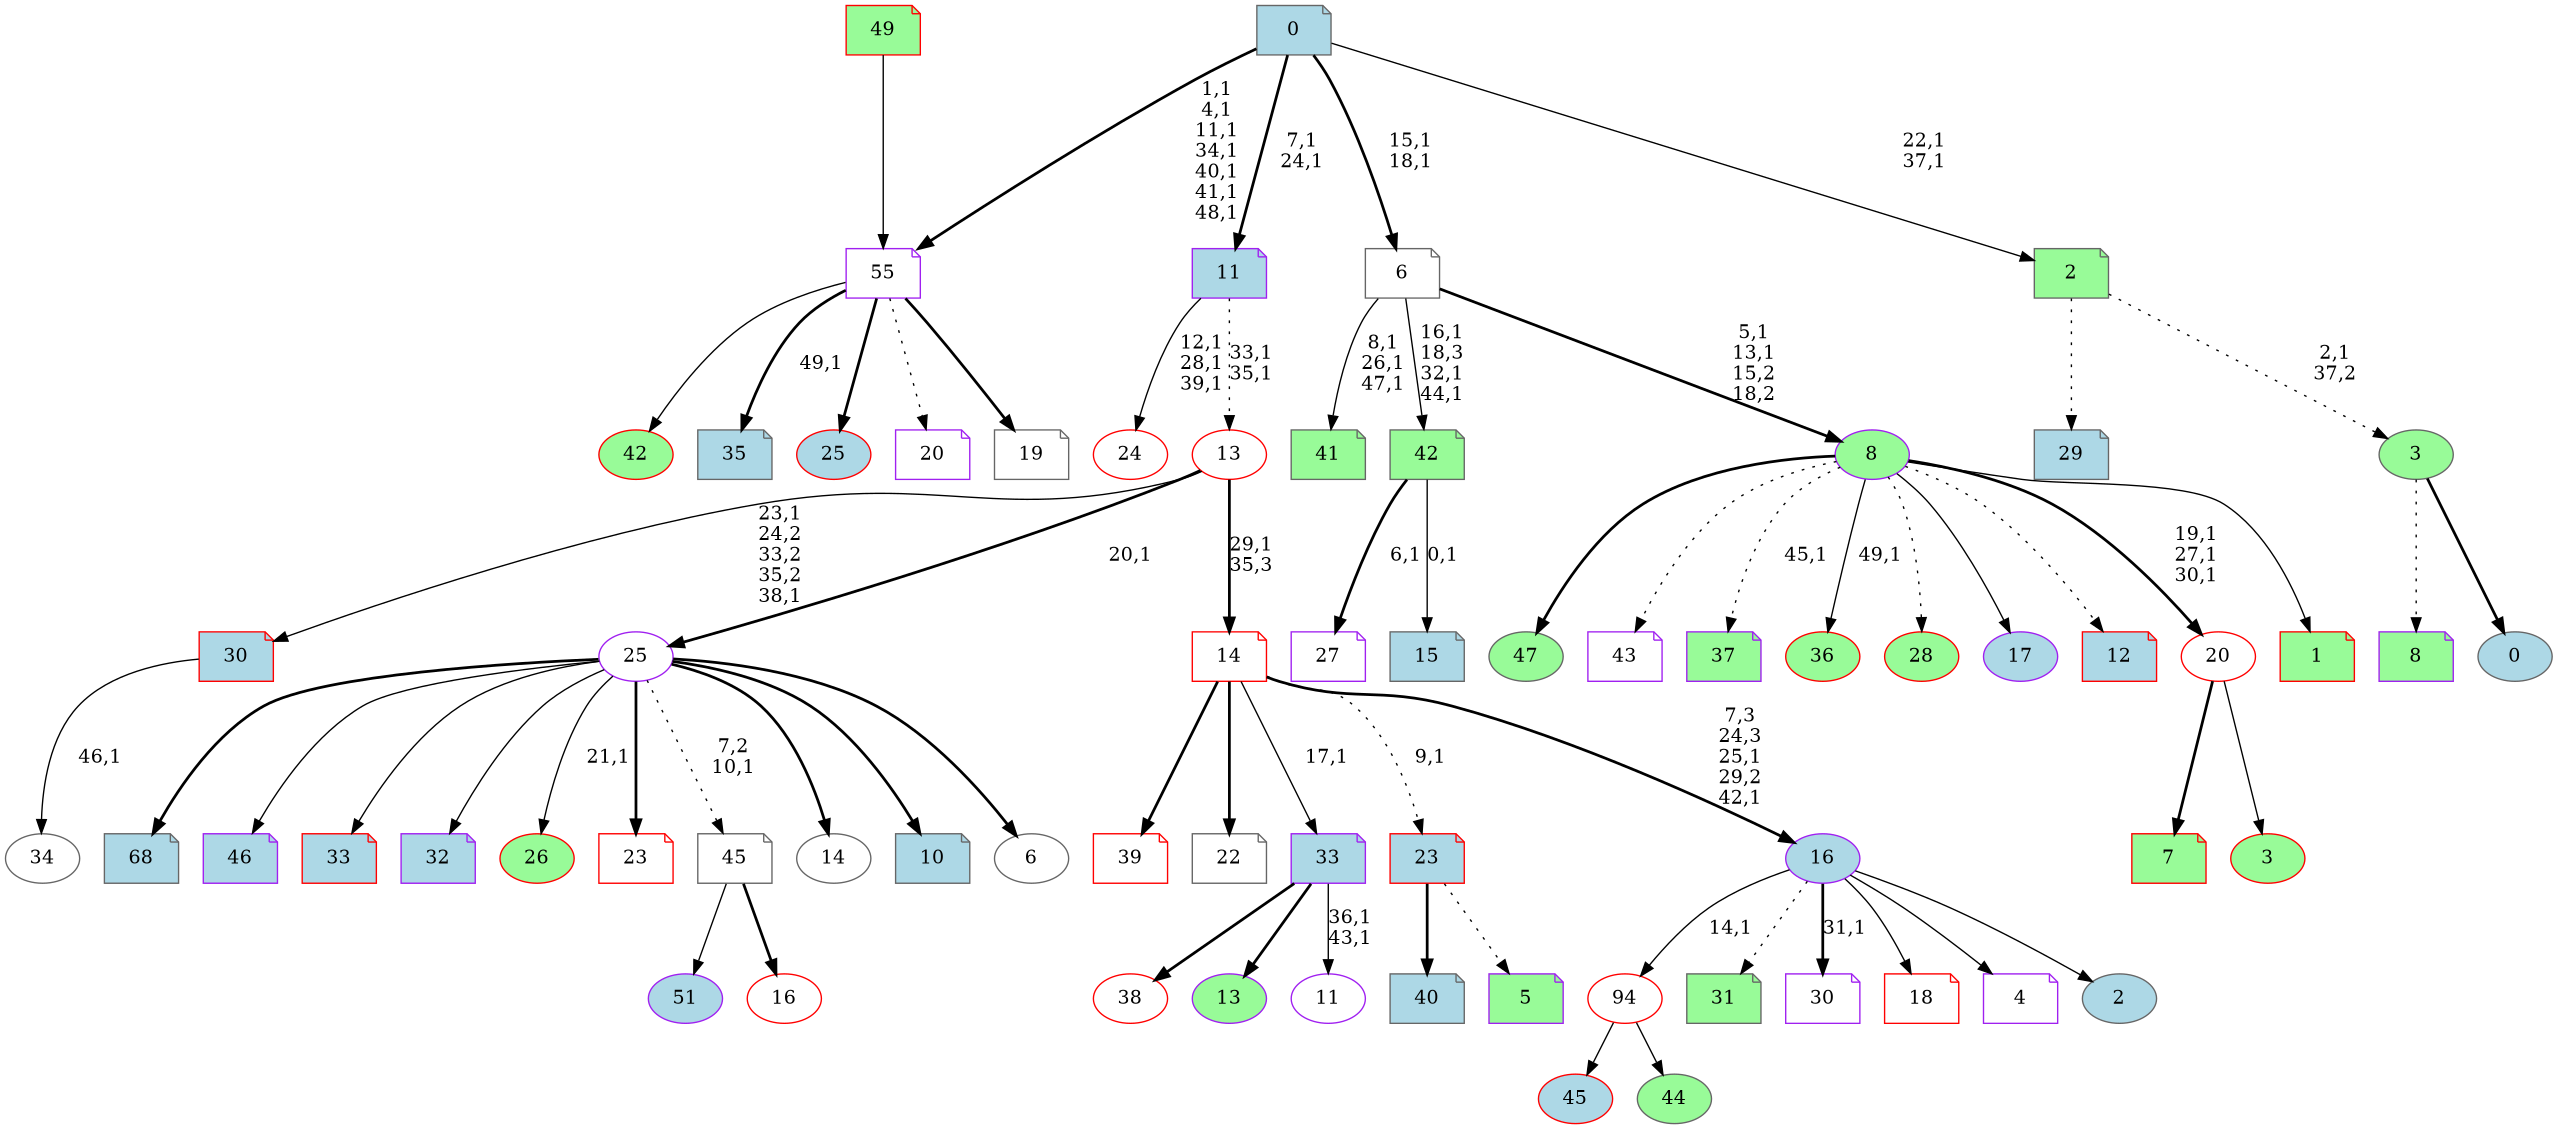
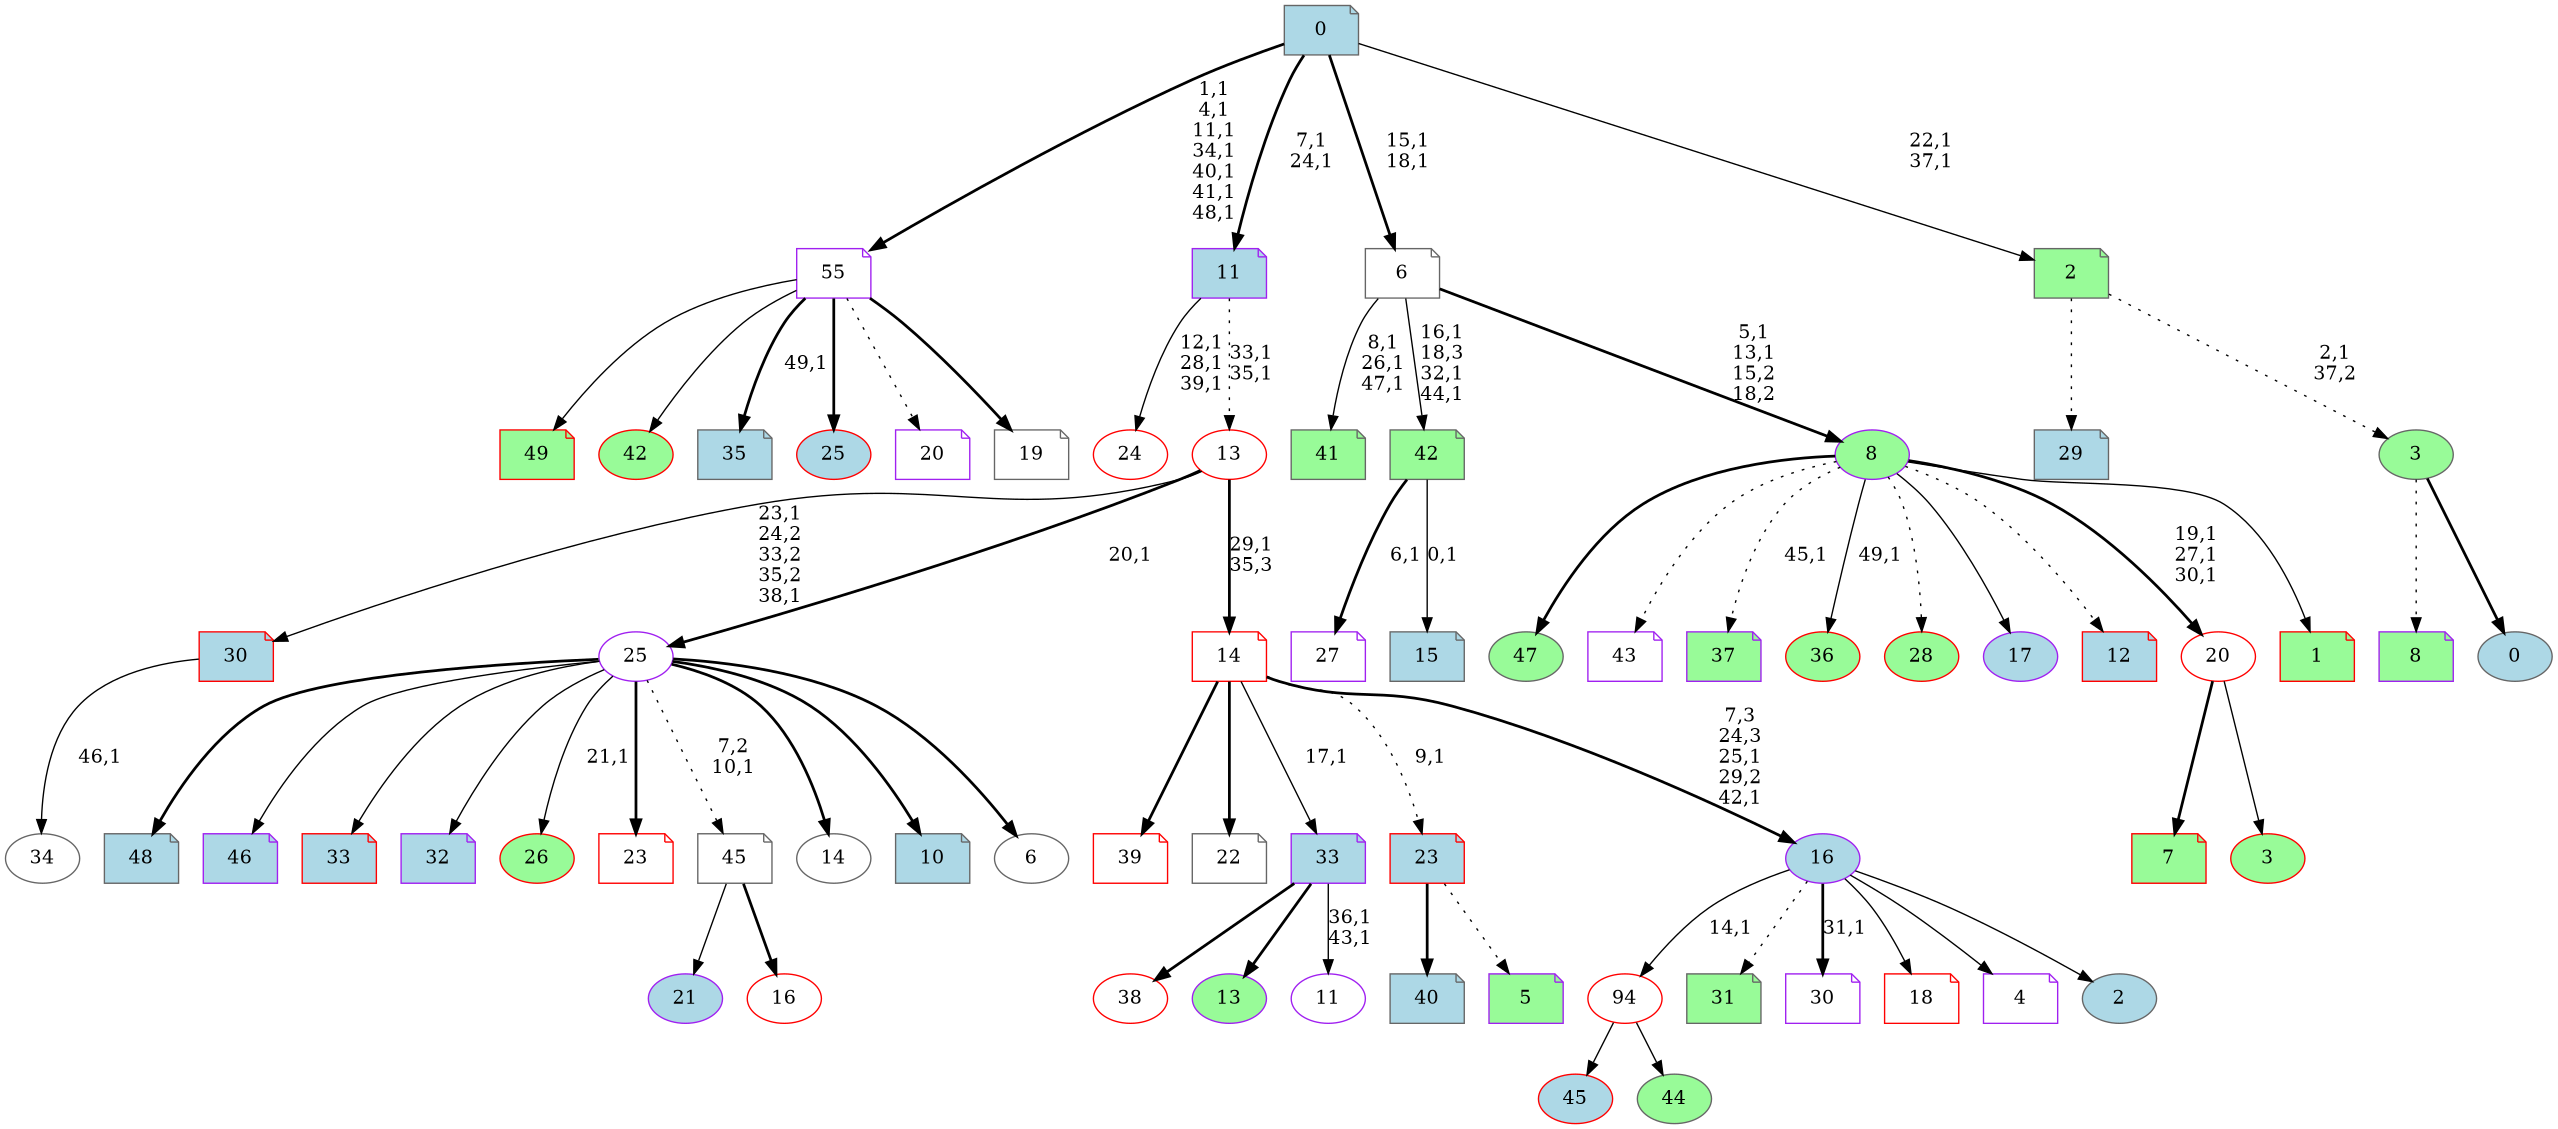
(883, 145) -> (664, 323)
(141, 859) -> (141, 859)
(685, 999) -> (685, 999)
